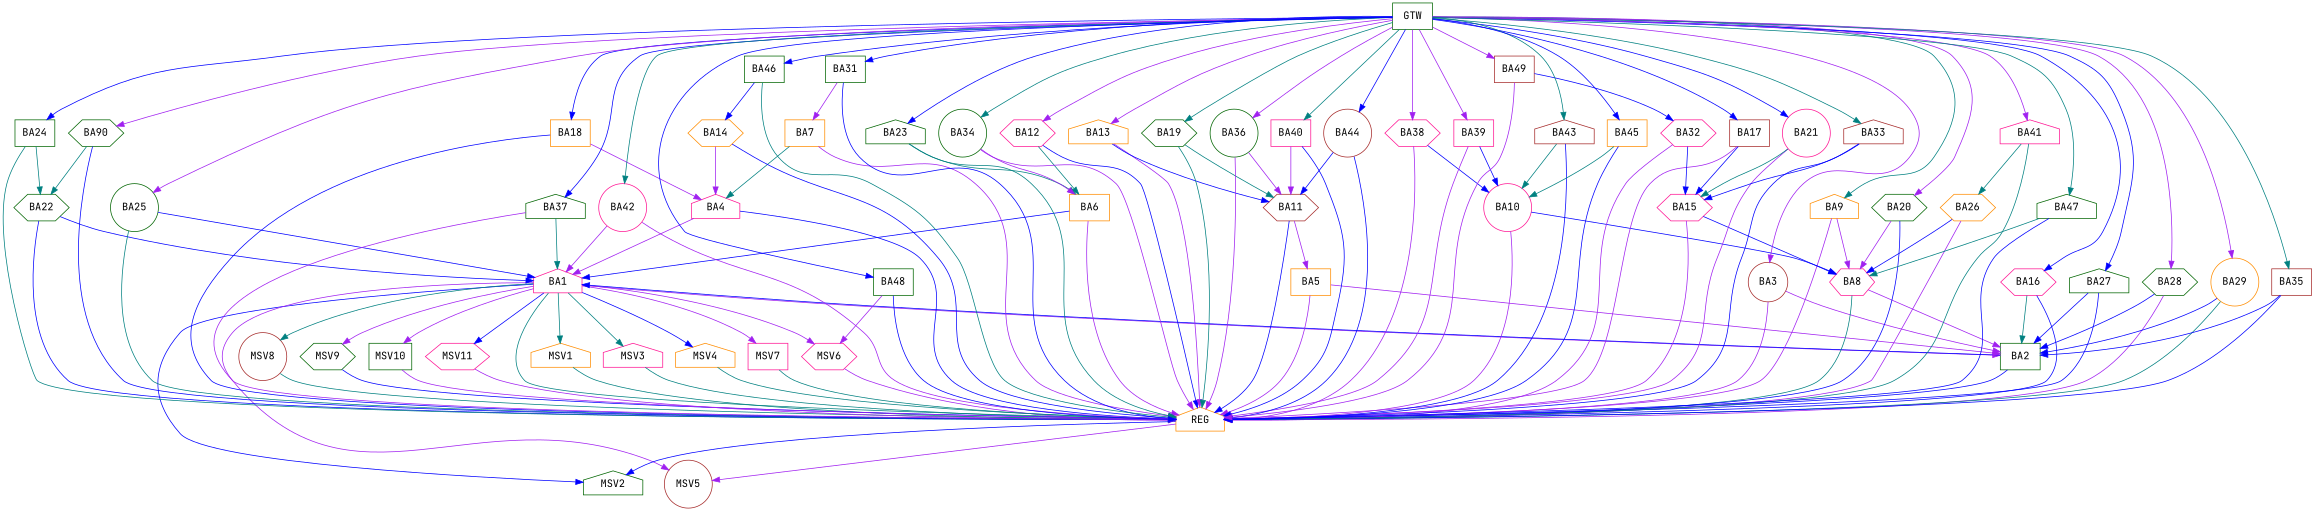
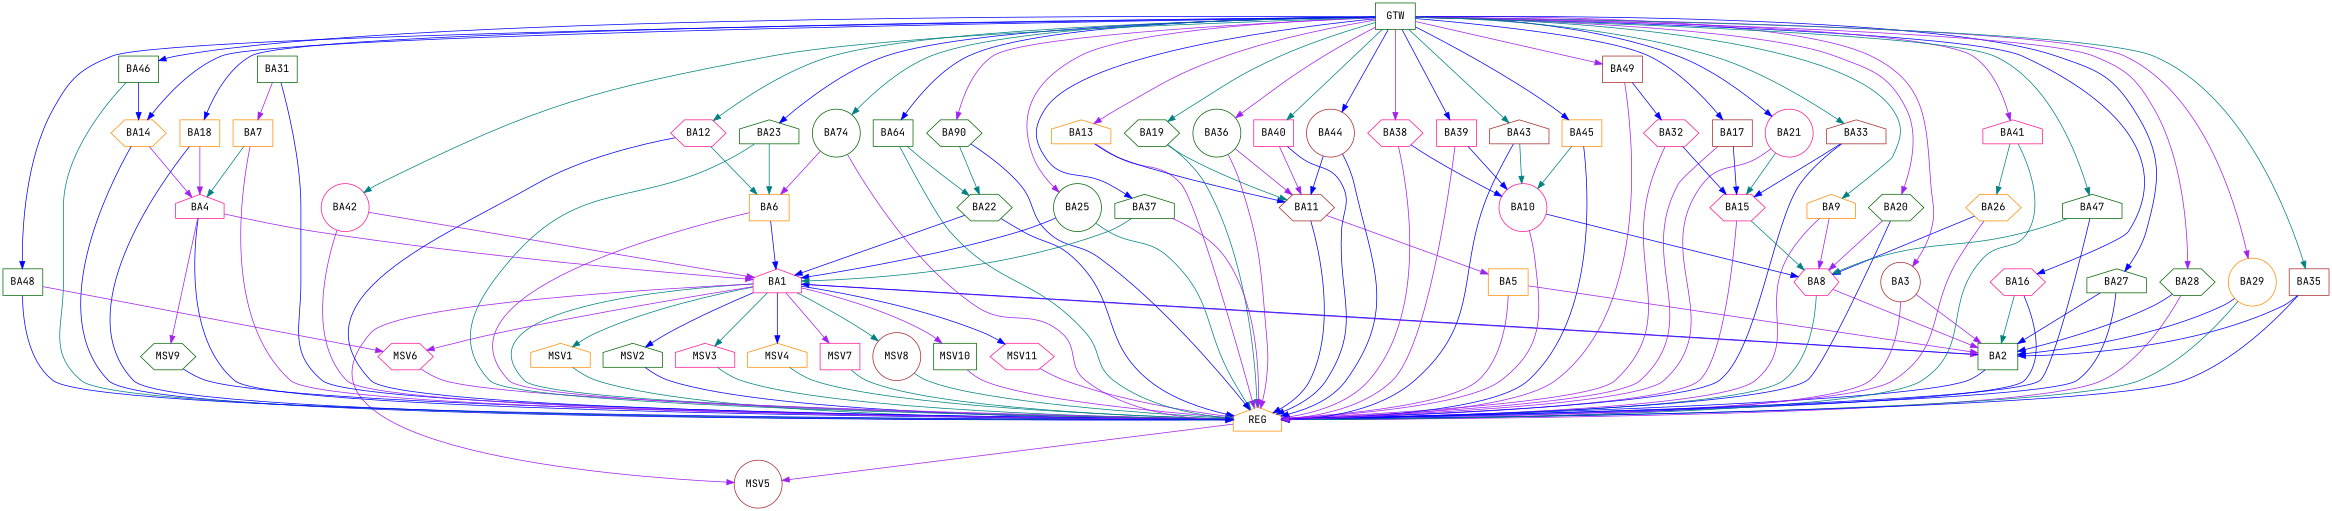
(1132, 27) -> (752, 29)
(1215, 47) -> (1039, 30)
(1441, 71) -> (1424, 71)
(35, 133) -> (893, 133)
(963, 133) -> (836, 133)
(1766, 244) -> (1771, 240)
(439, 306) -> (185, 277)
(902, 432) -> (801, 403)
